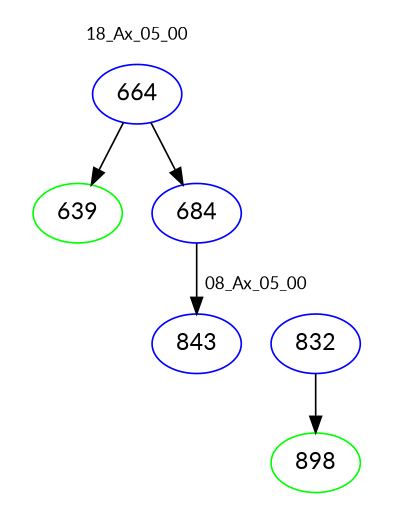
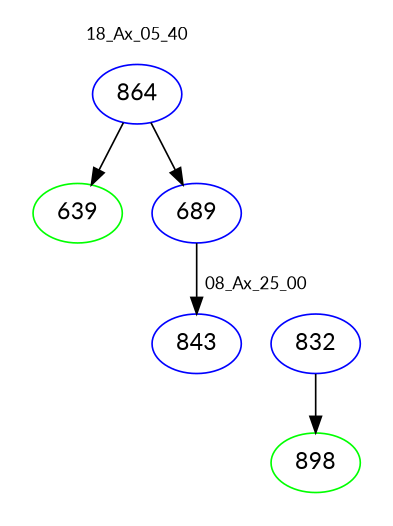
(137, 36) -> (137, 36)
(137, 94) -> (137, 94)
(197, 213) -> (197, 213)
(256, 285) -> (256, 285)
